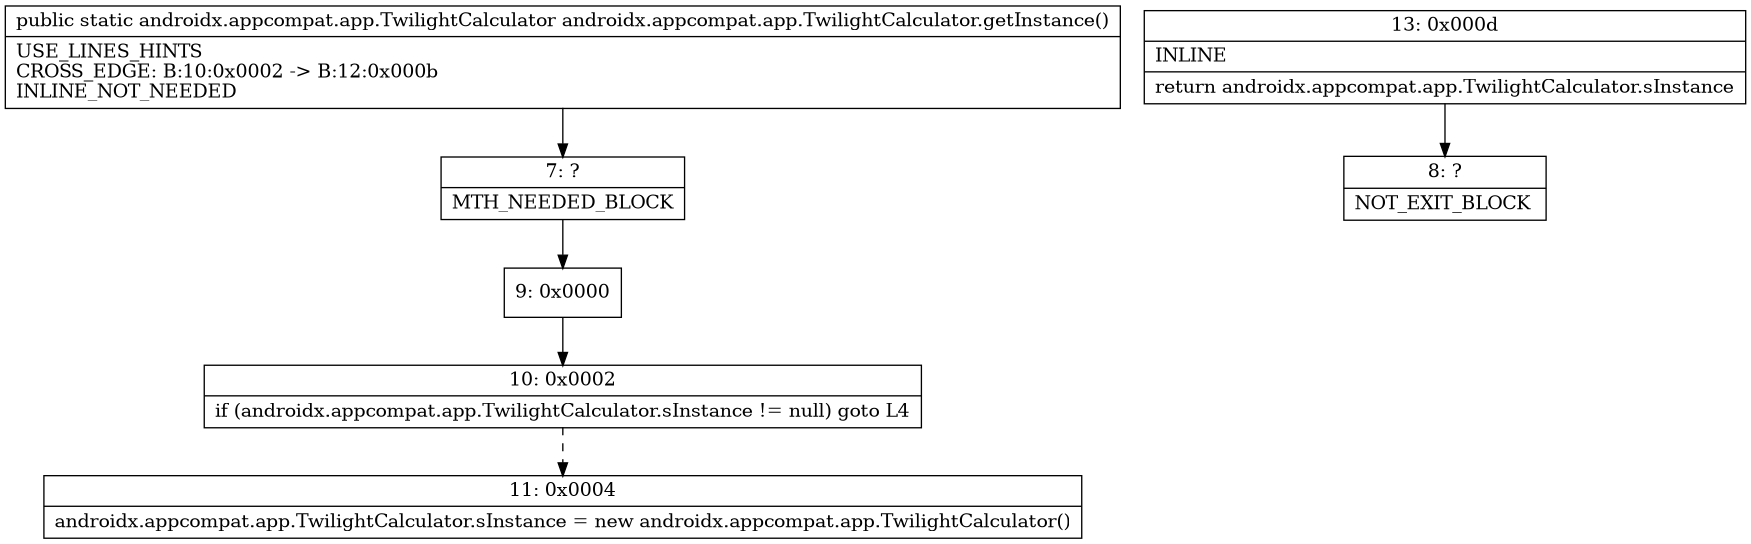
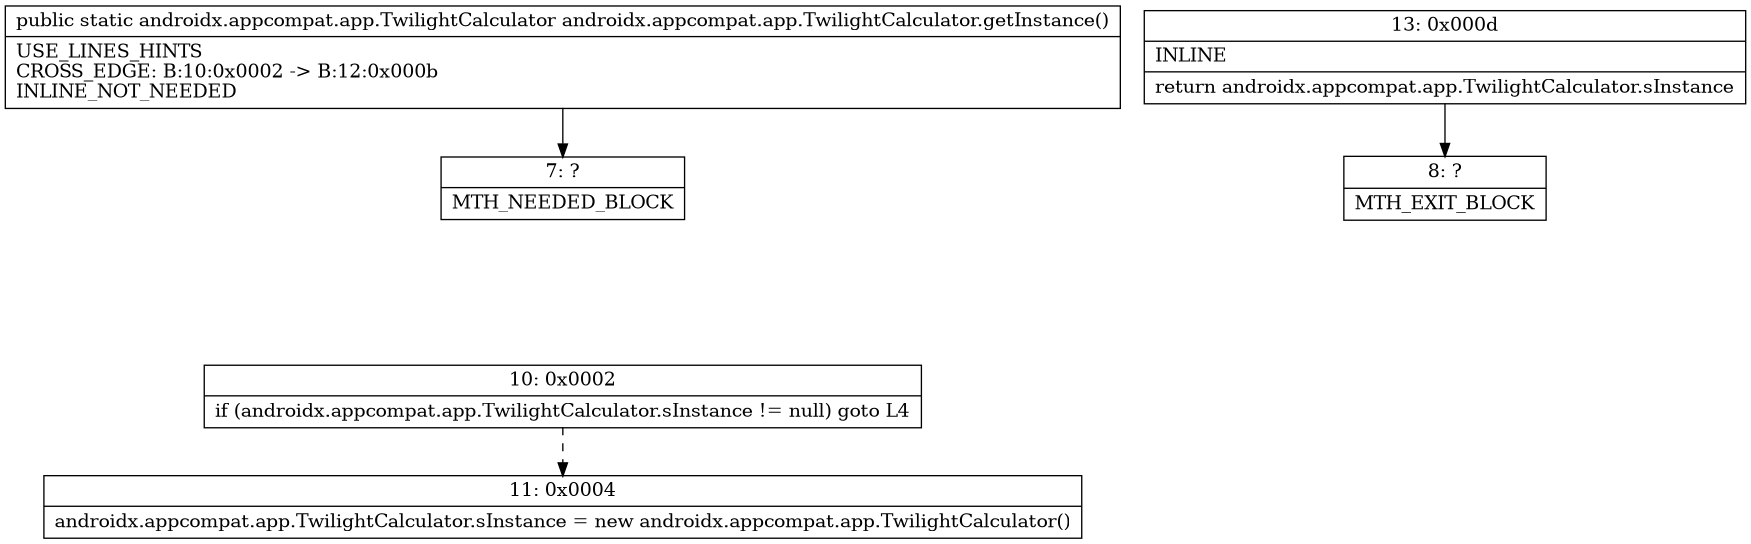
(1443, 204) -> (1445, 204)
(563, 293) -> none
